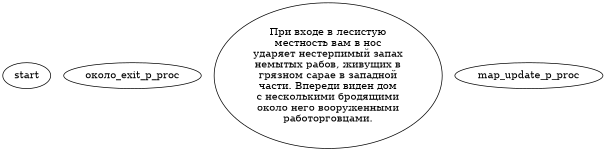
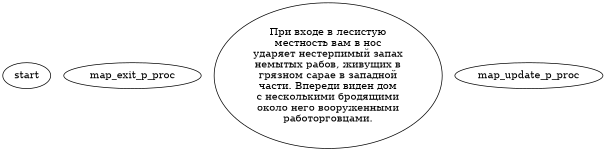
(132, 76) -> (132, 76)
